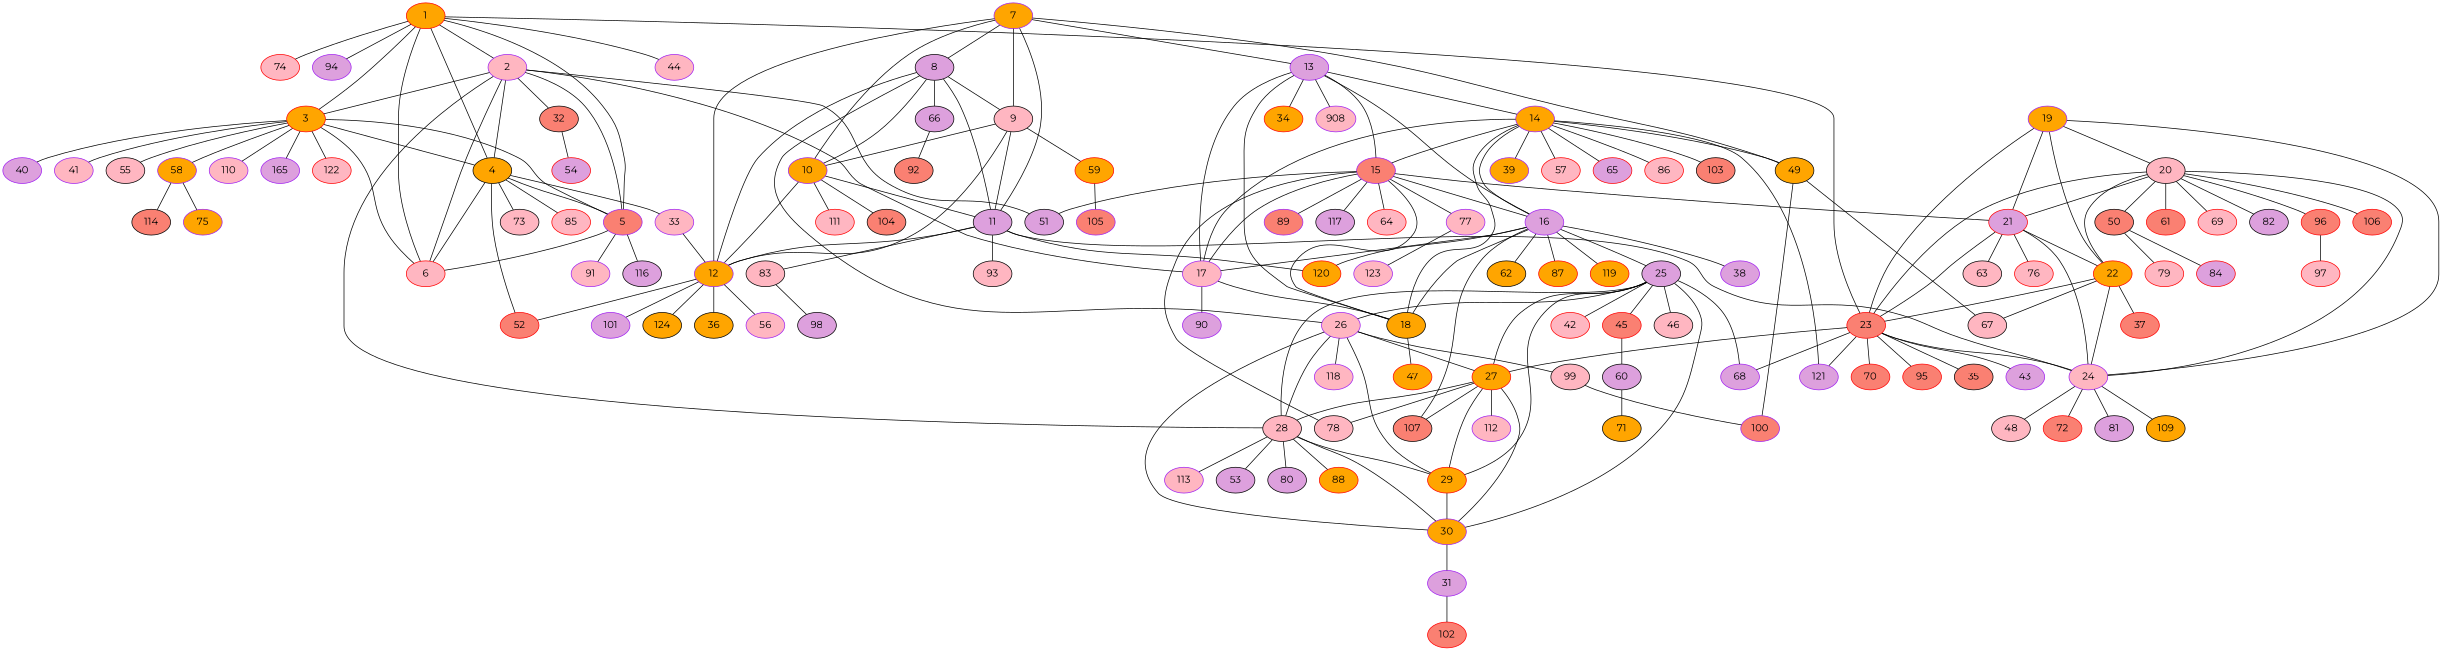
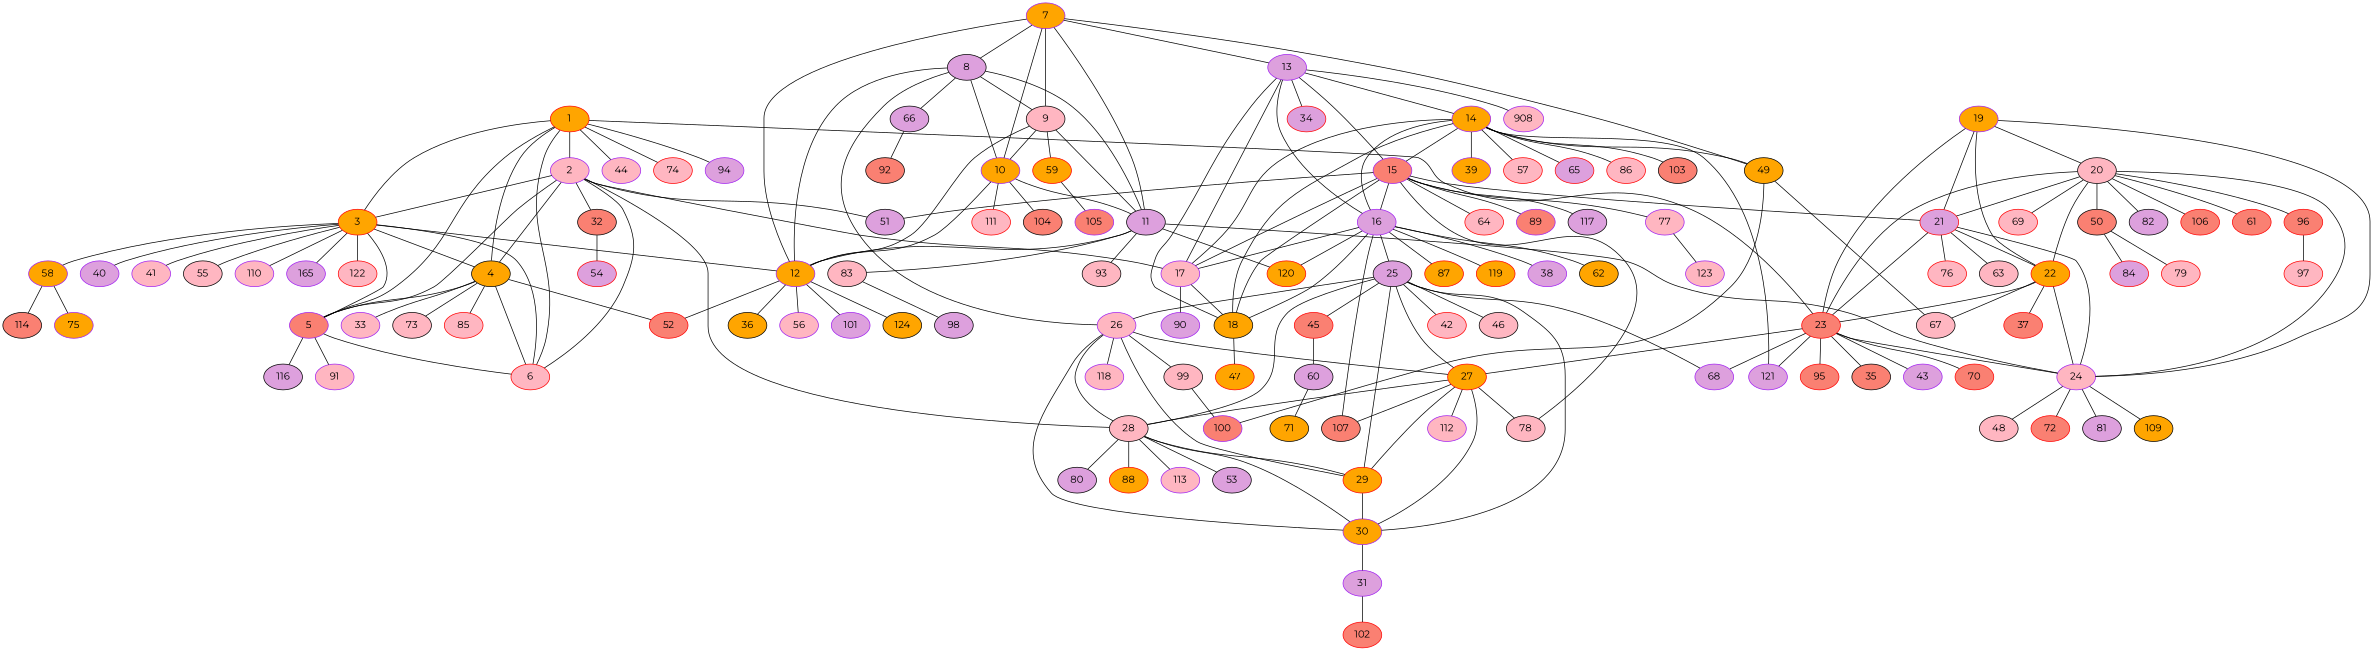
(1284, 119) -> (1306, 119)
(694, 248) -> (577, 248)
